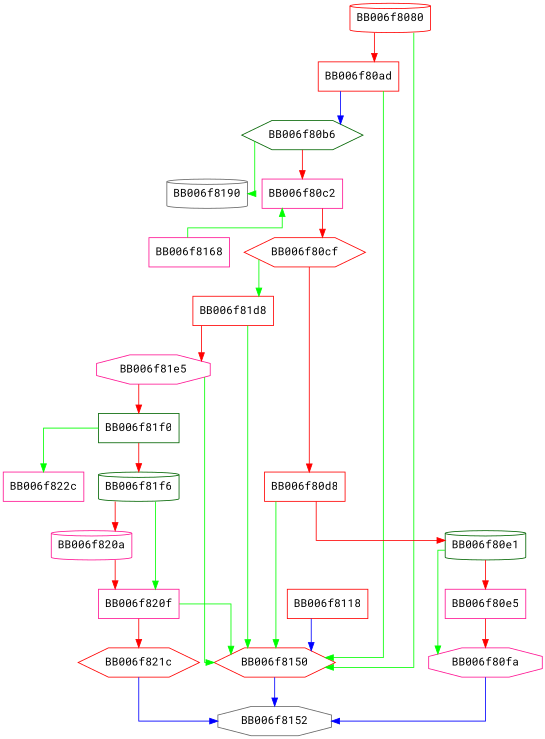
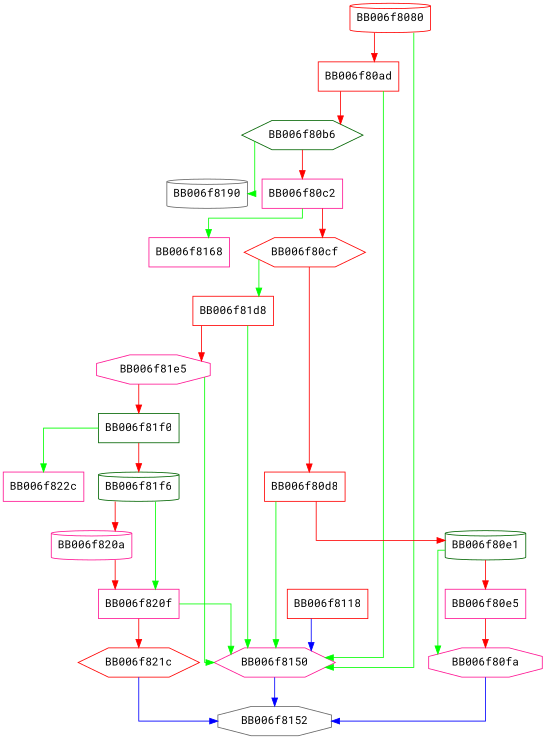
(341, 104) -> (341, 104)
(236, 228) -> (255, 218)
(275, 663) -> (275, 663)
